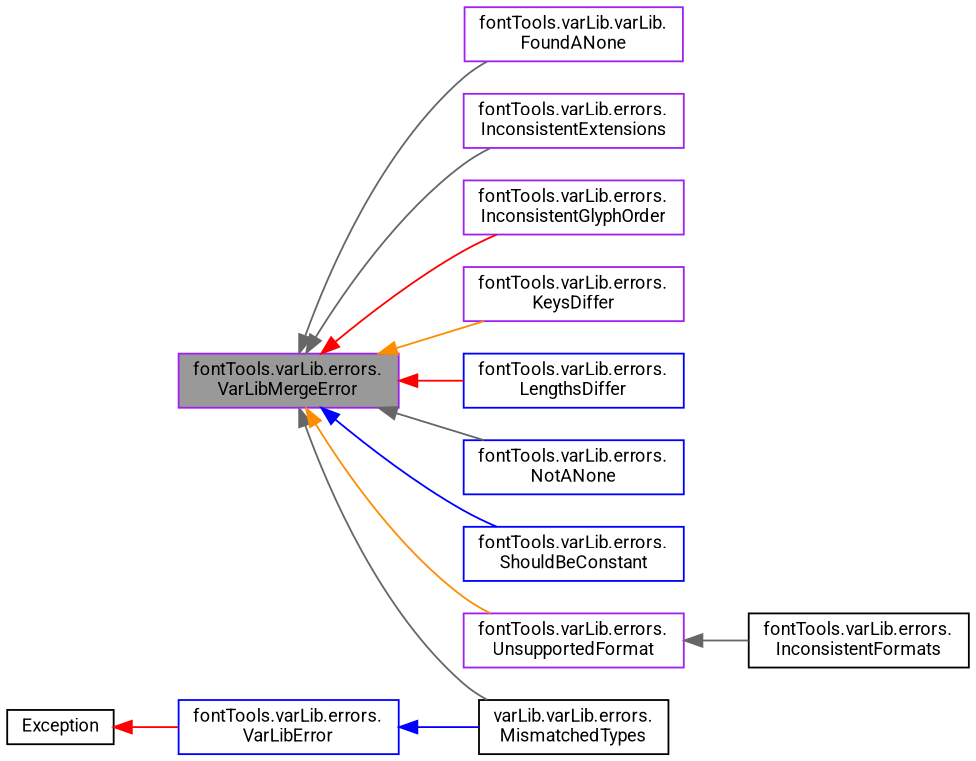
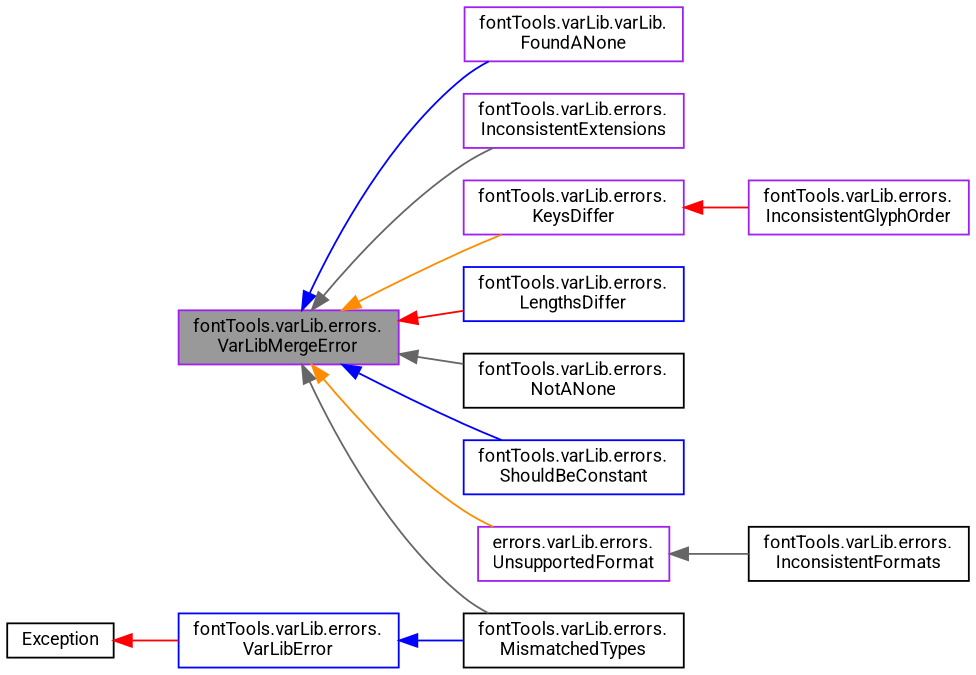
(377, 185) -> (384, 165)
(413, 283) -> (726, 207)
(574, 467) -> (574, 381)
(574, 640) -> (574, 554)
(574, 727) -> (574, 640)
